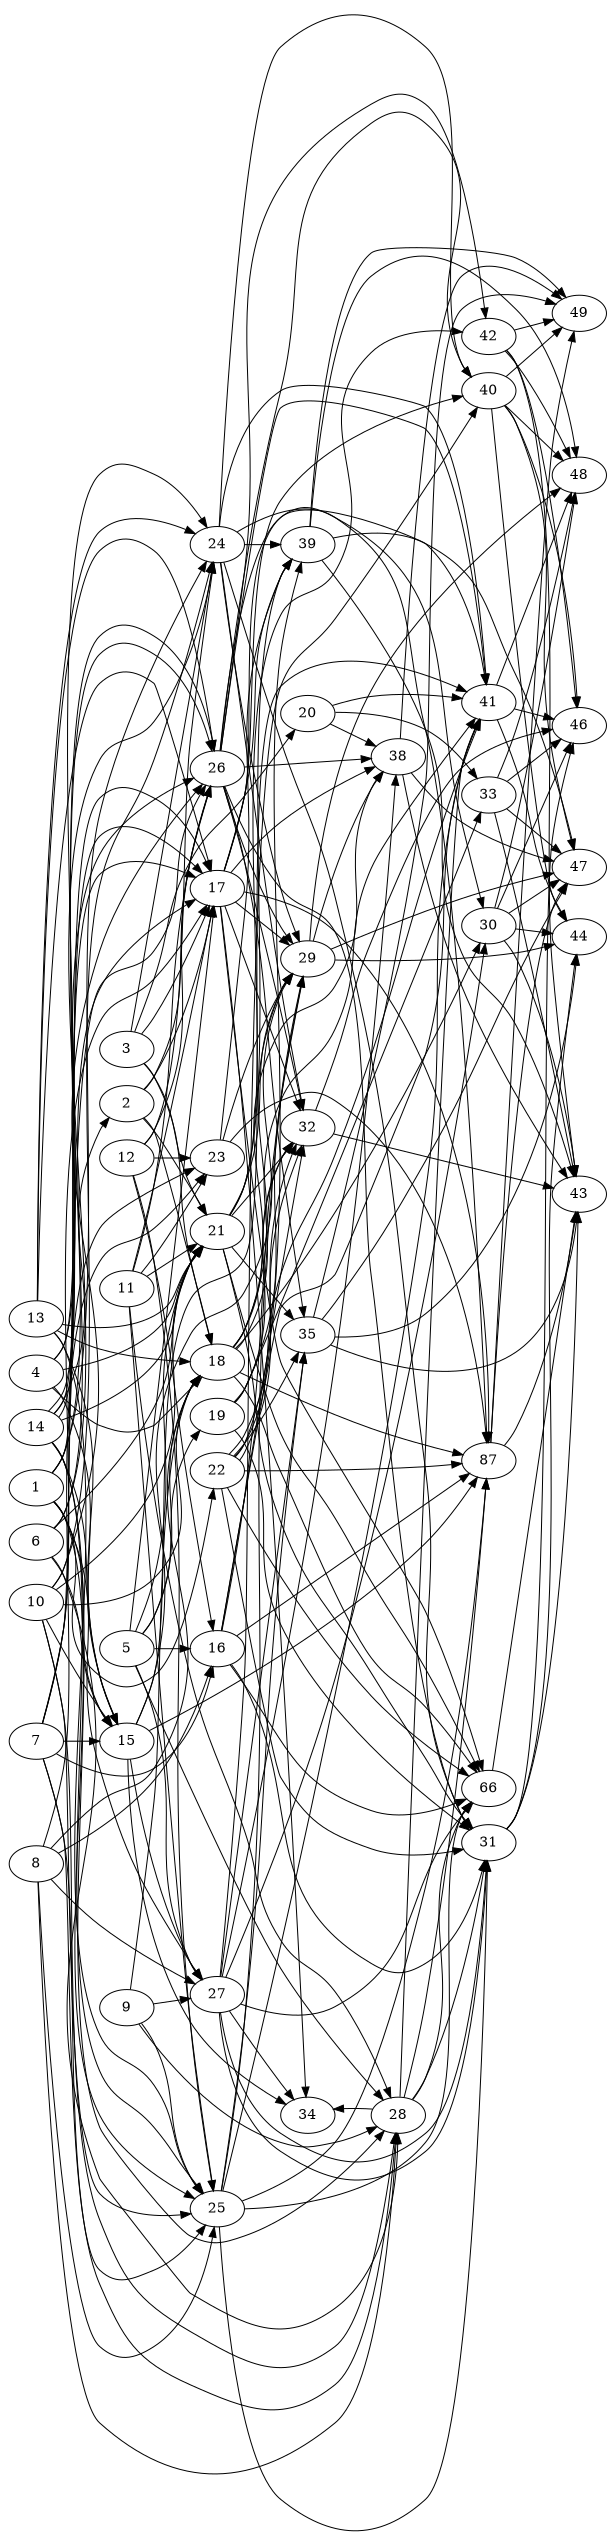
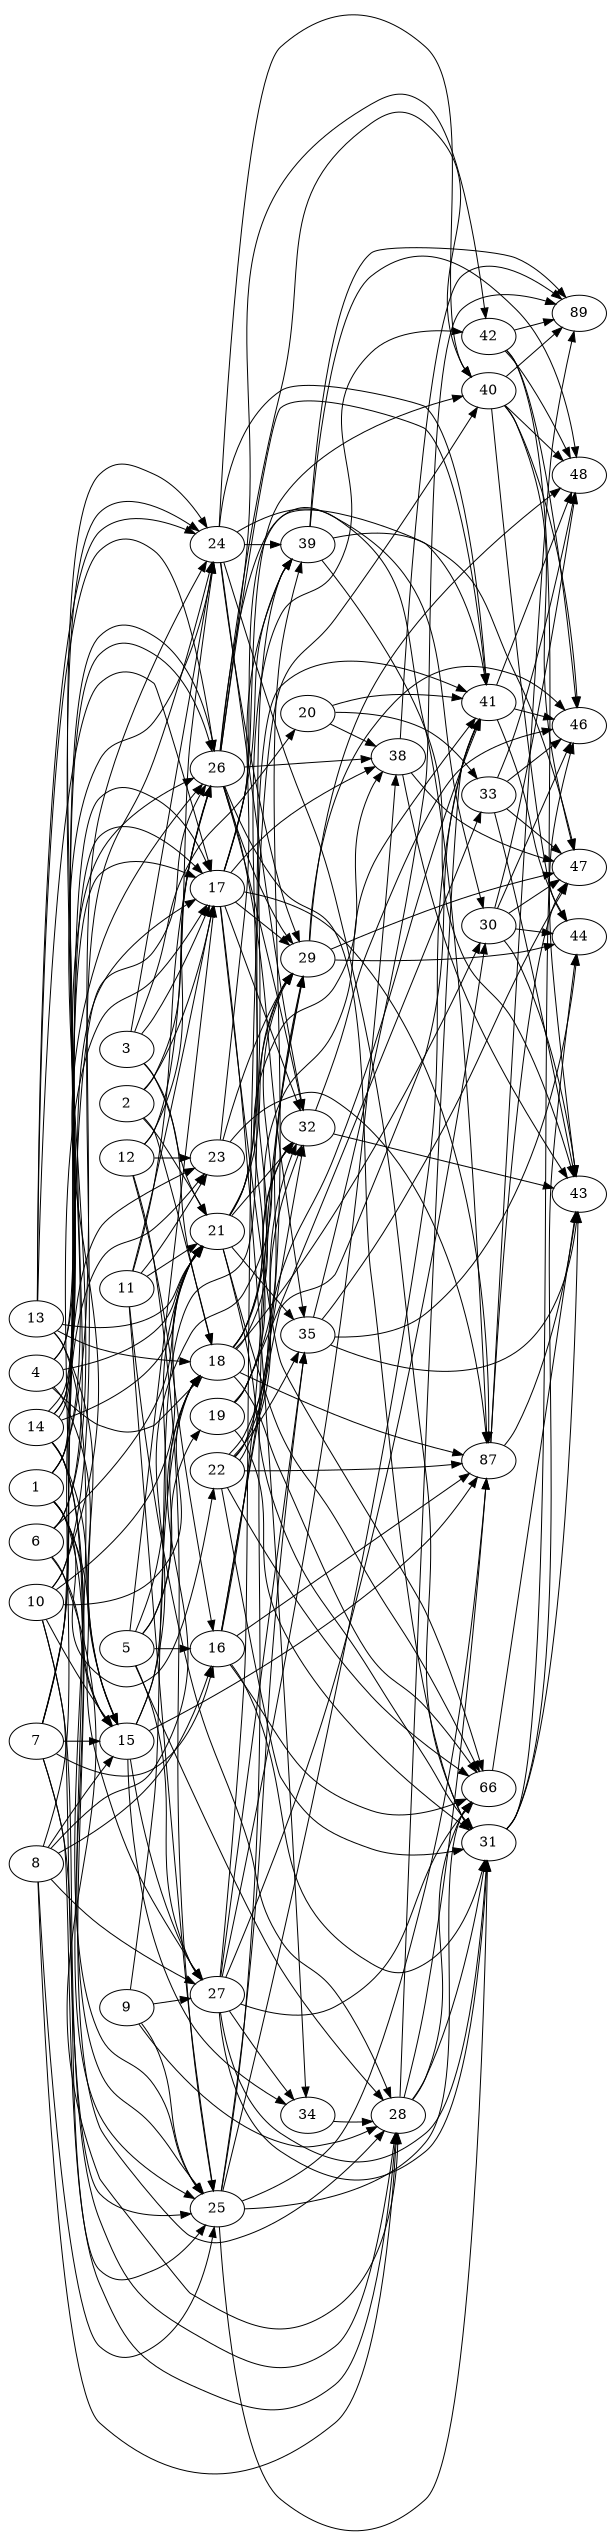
(579, 313) -> (579, 313)
(340, 858) -> (370, 731)
(82, 1271) -> (69, 914)
none -> (77, 1805)
(362, 2109) -> (341, 2122)
